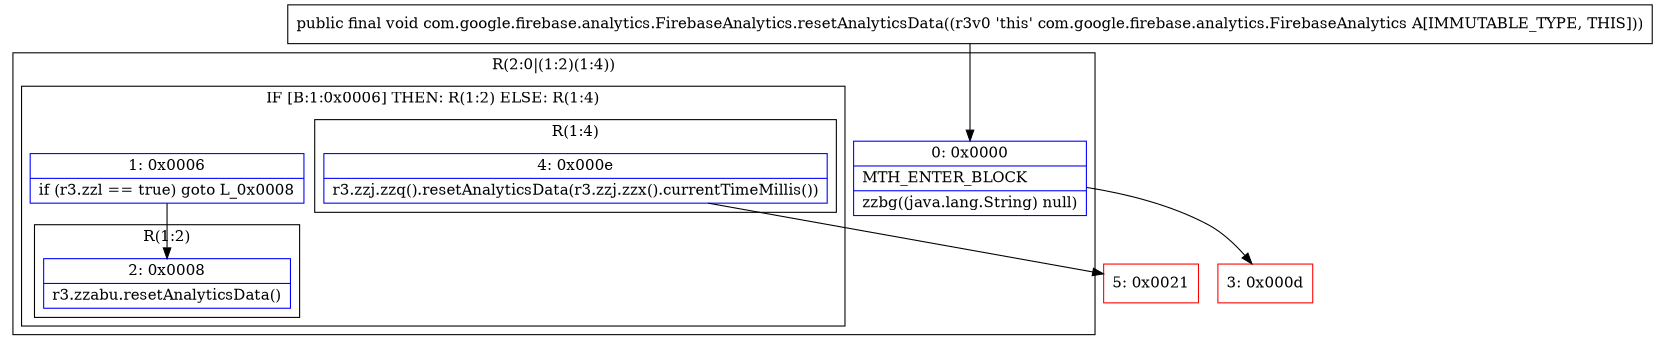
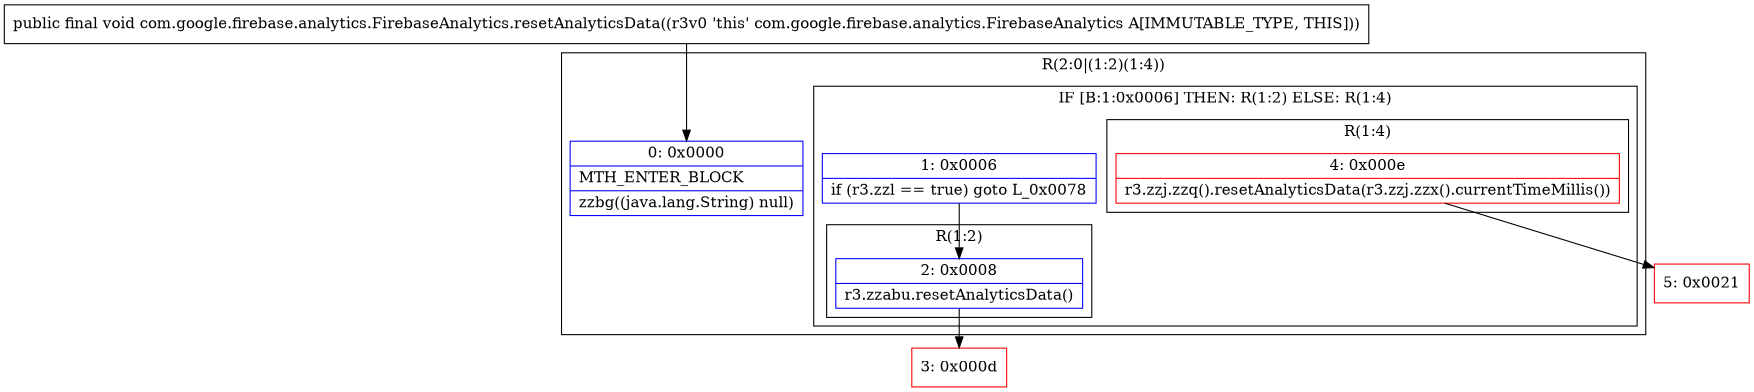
(576, 178) -> (1368, 178)
(167, 190) -> (959, 190)
(1172, 209) -> (959, 323)
